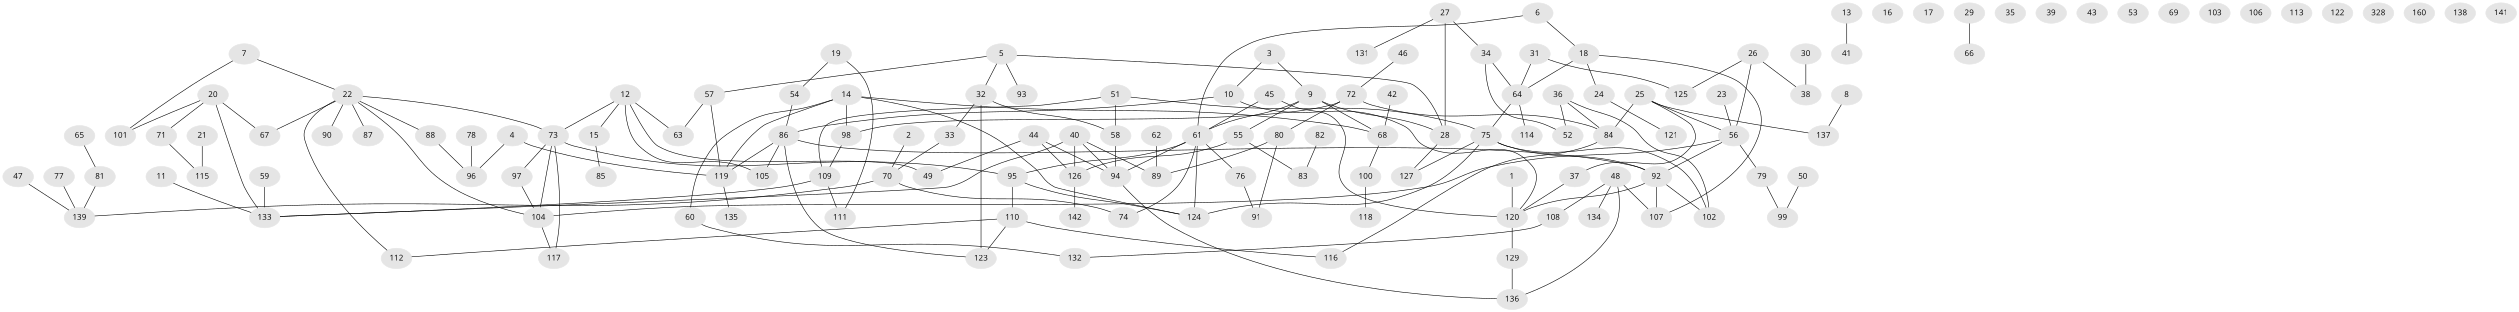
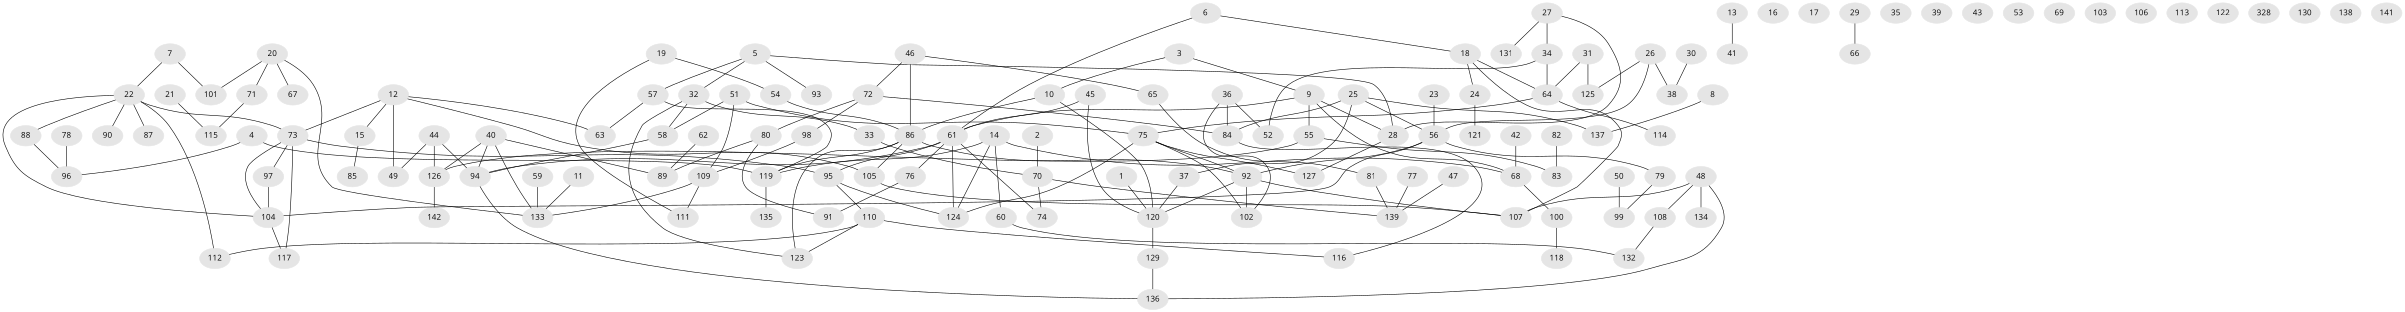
(2419, 13) -> (2305, 13)
none -> (1032, 71)
none -> (910, 95)
(306, 115) -> none
(846, 115) -> none
none -> (1206, 205)
